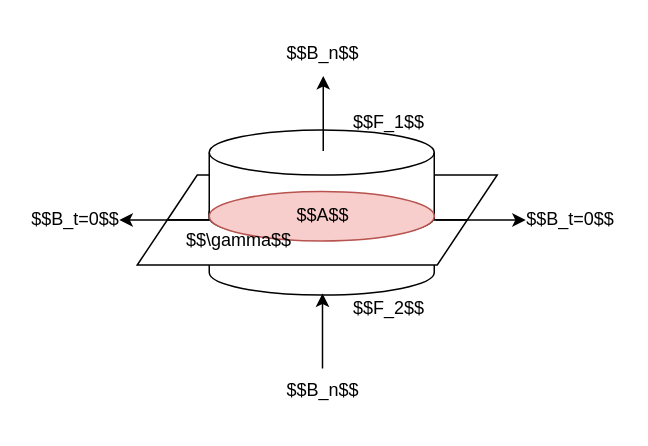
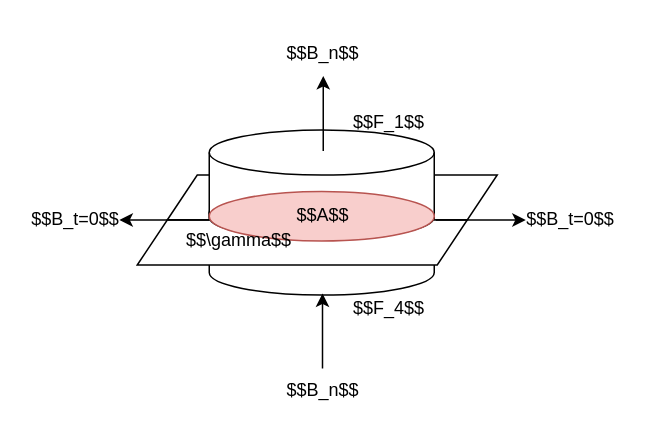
(389, 308) -> (389, 308)
